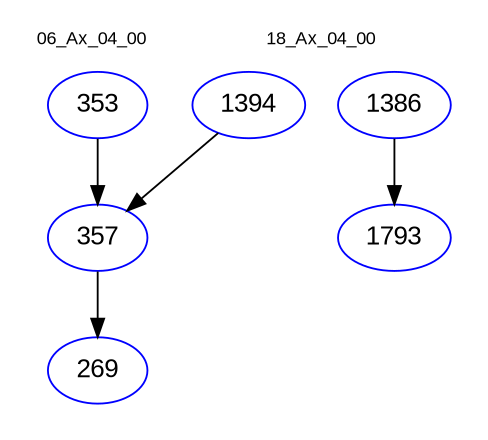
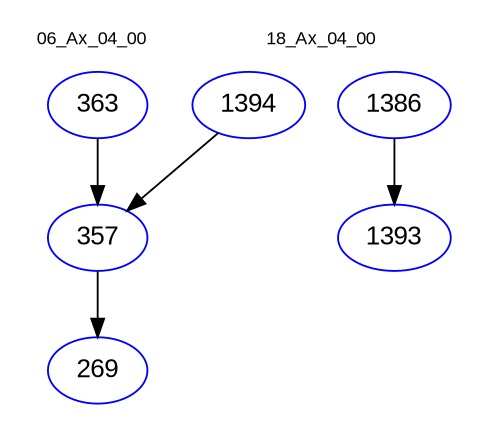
(98, 105) -> (98, 105)
(394, 238) -> (394, 238)
